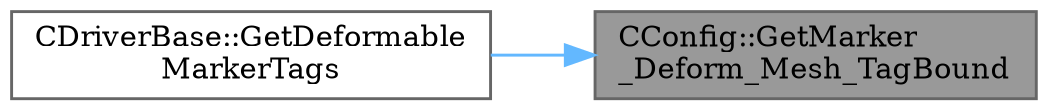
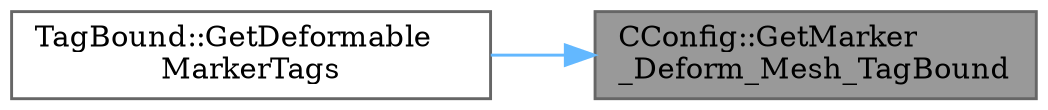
(251, 55) -> (251, 55)
